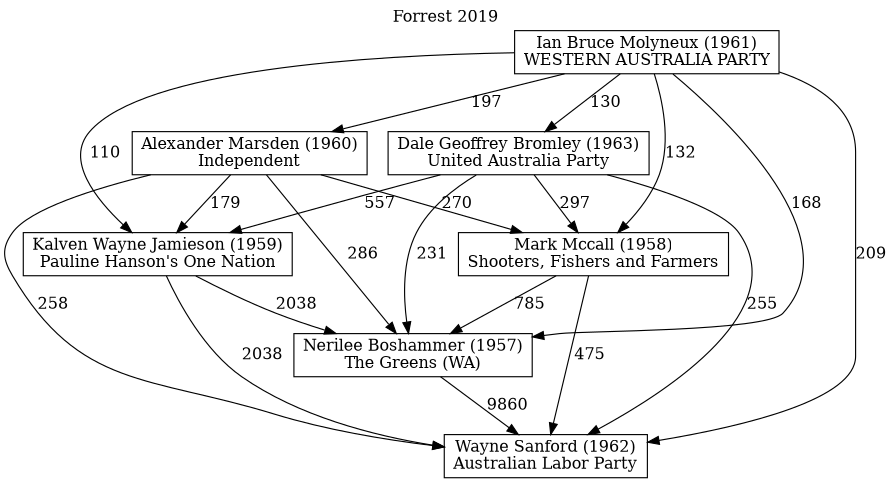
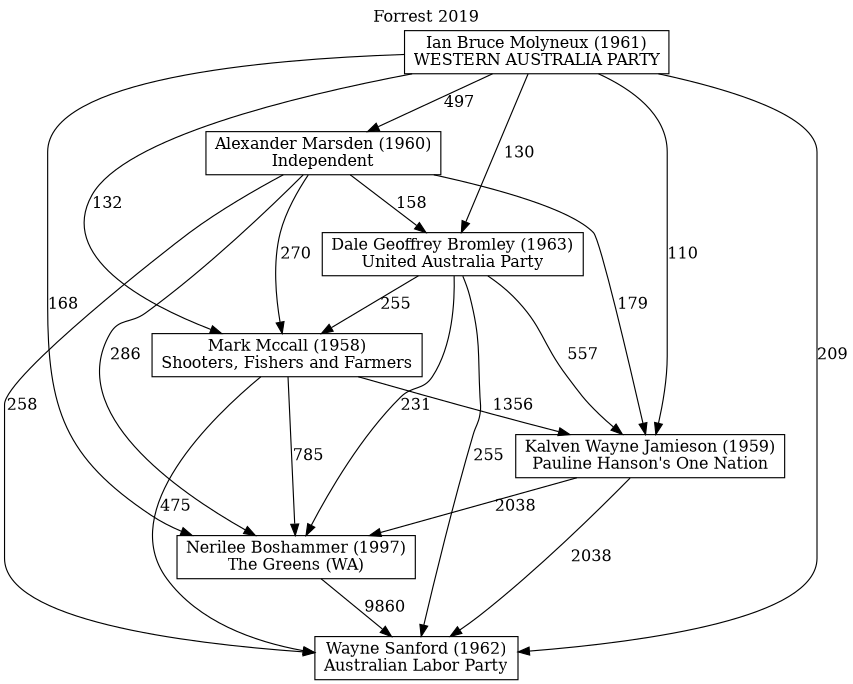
(487, 103) -> (460, 103)
none -> (383, 200)
(575, 204) -> (396, 305)
(413, 355) -> (296, 557)
none -> (458, 405)
